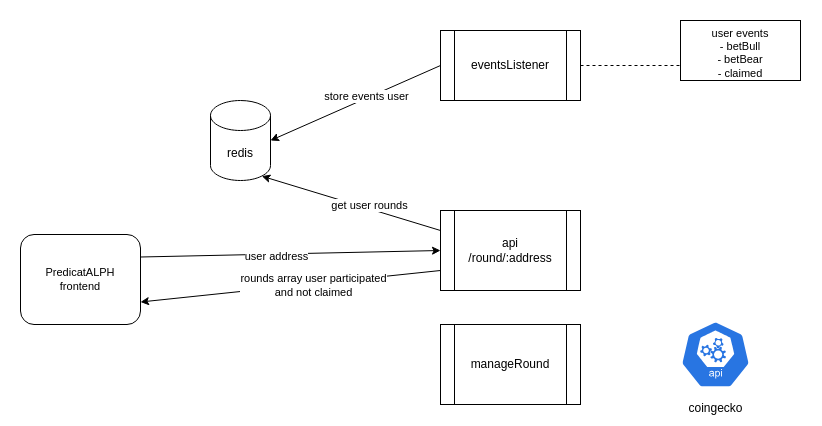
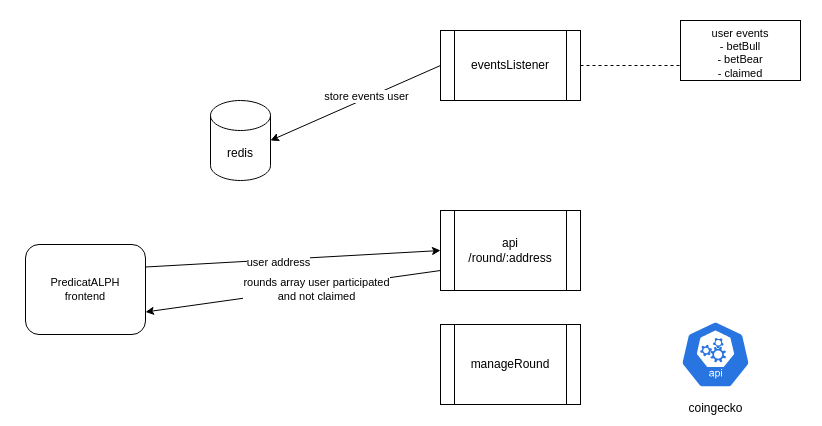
(354, 204) -> none
(81, 280) -> (86, 290)
